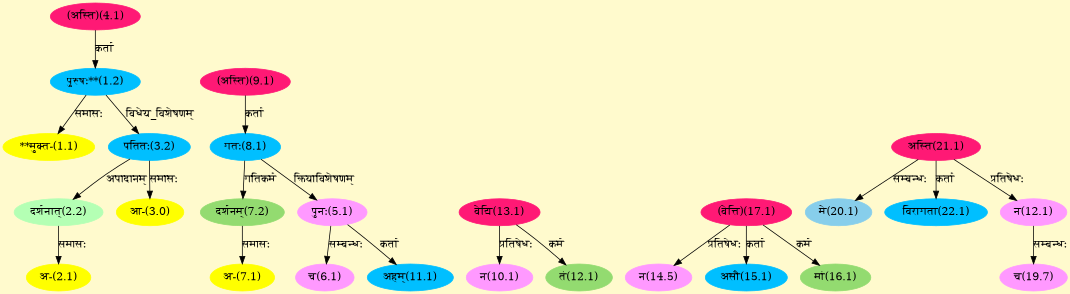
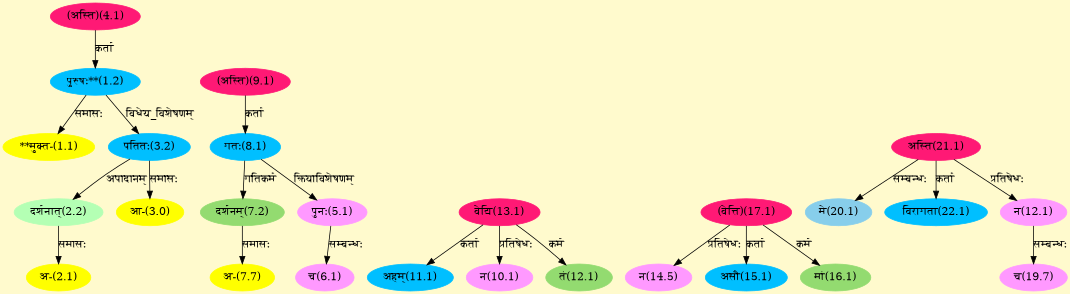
(369, 242) -> (458, 243)
(242, 278) -> (242, 278)
